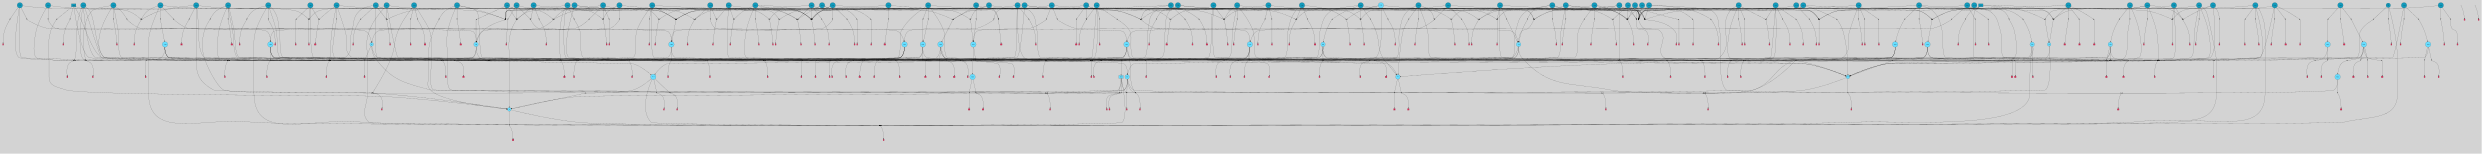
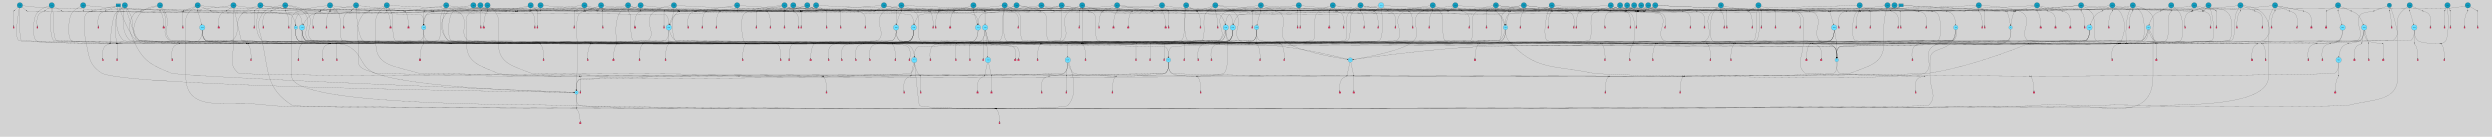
none -> (2447, 5)
(1121, 77) -> (1068, 60)
